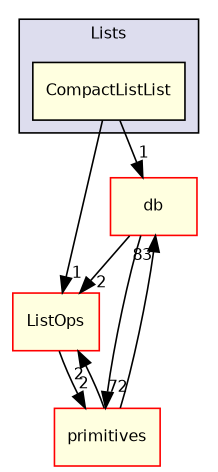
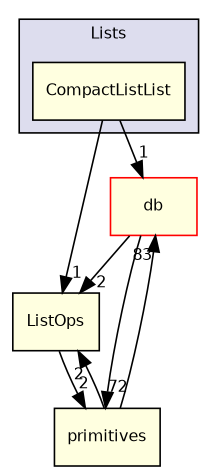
(56, 322) -> (56, 322)
(107, 437) -> (107, 437)
